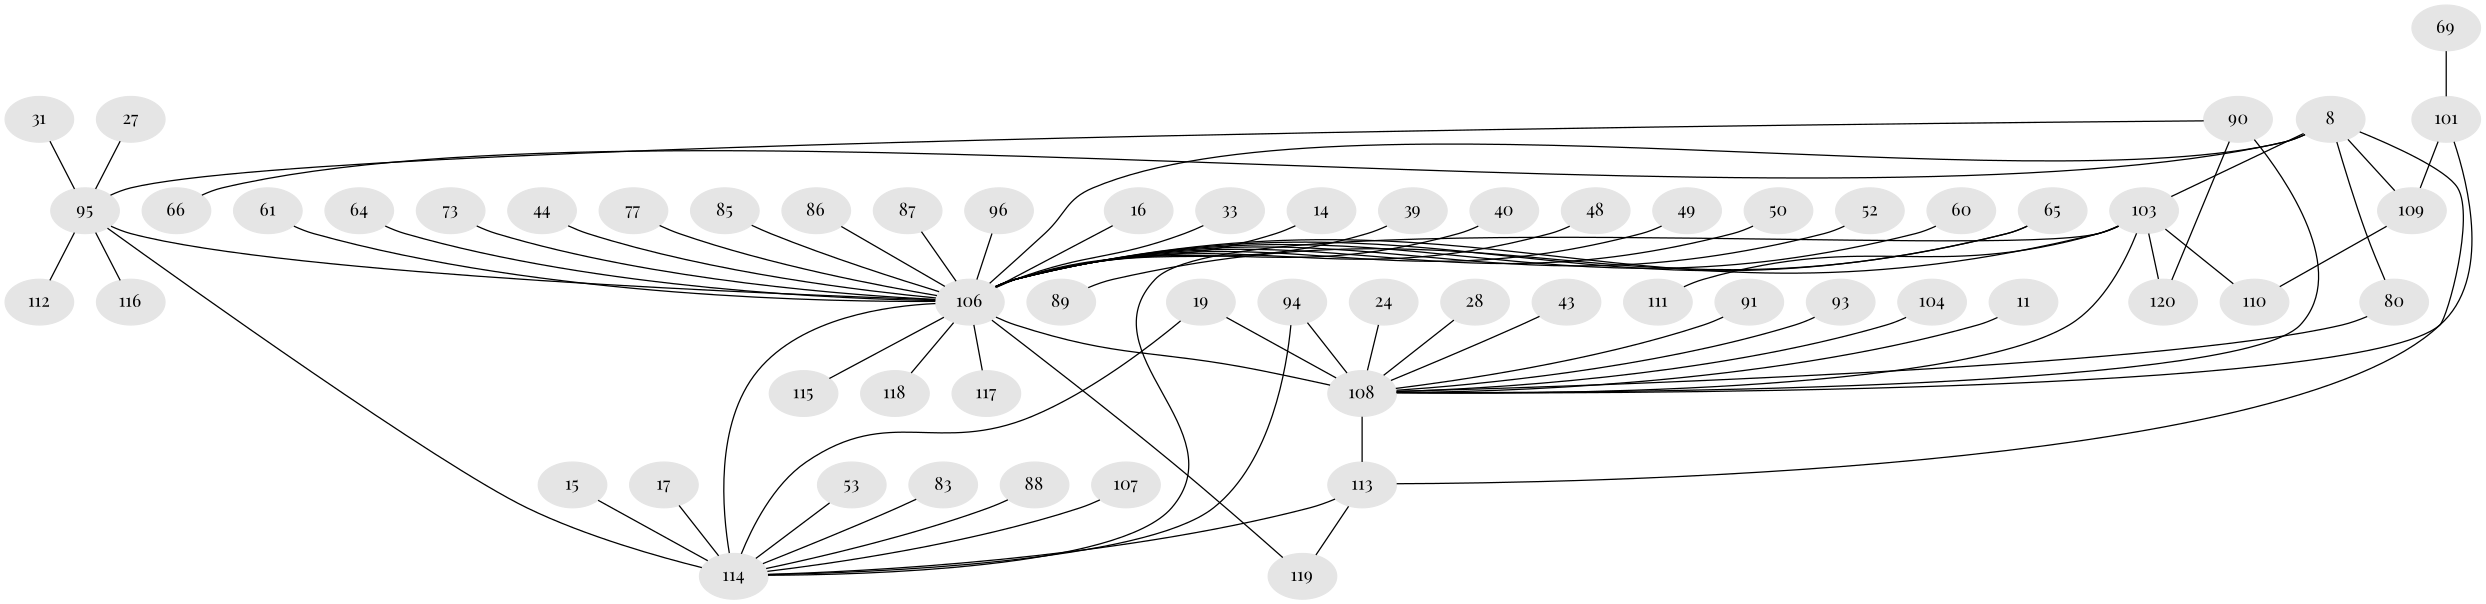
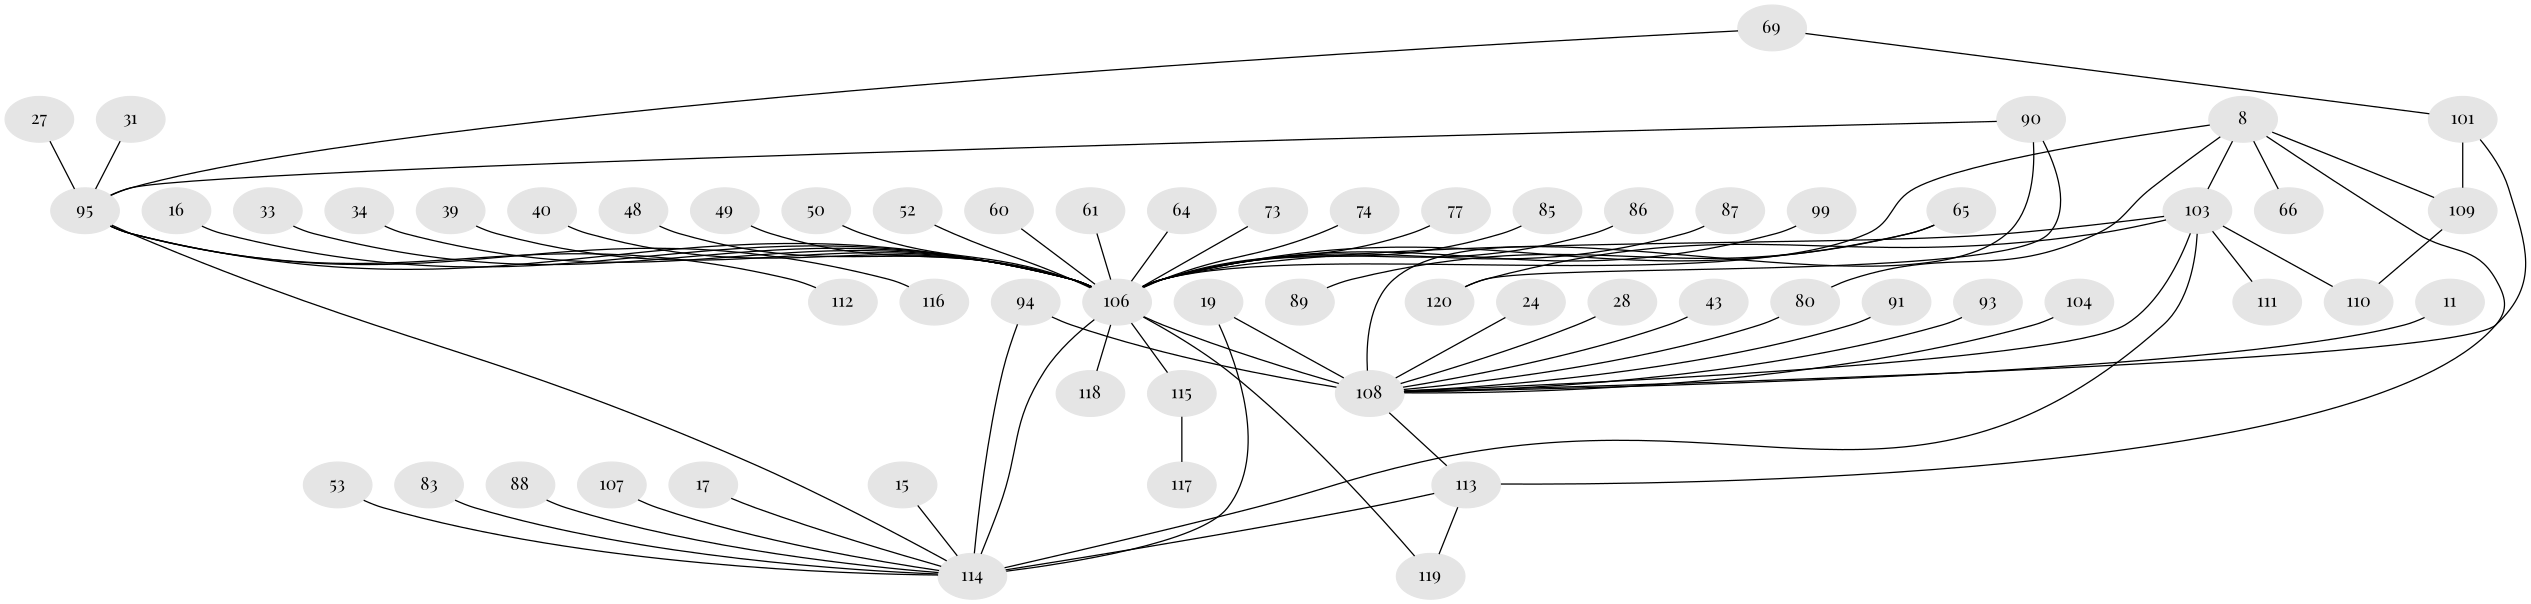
none -> (921, 85)
(542, 211) -> (1365, 211)
(999, 211) -> (1822, 211)
(1321, 211) -> (359, 211)
(978, 348) -> (1182, 439)
